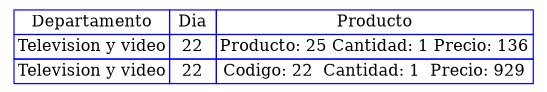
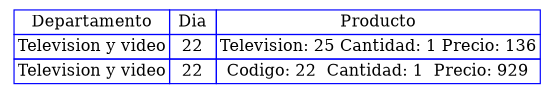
(375, 46) -> (378, 46)
